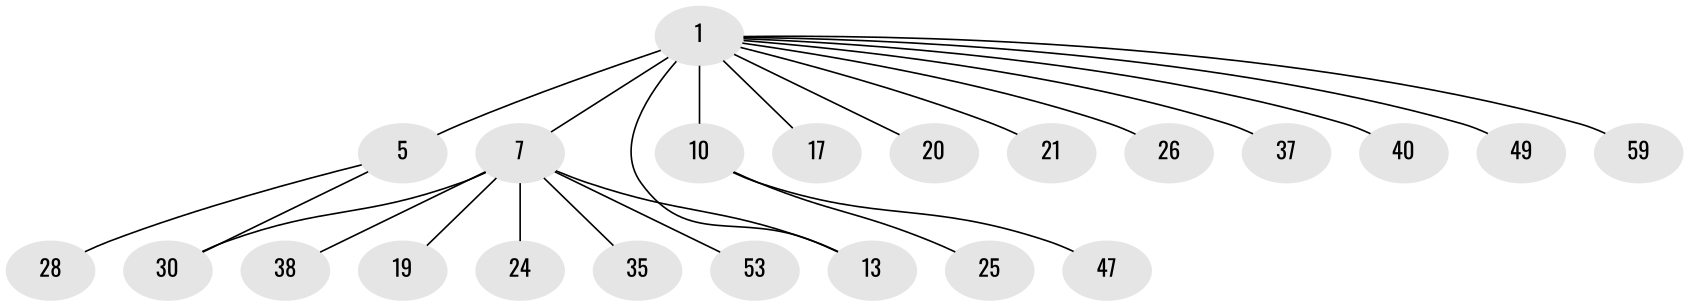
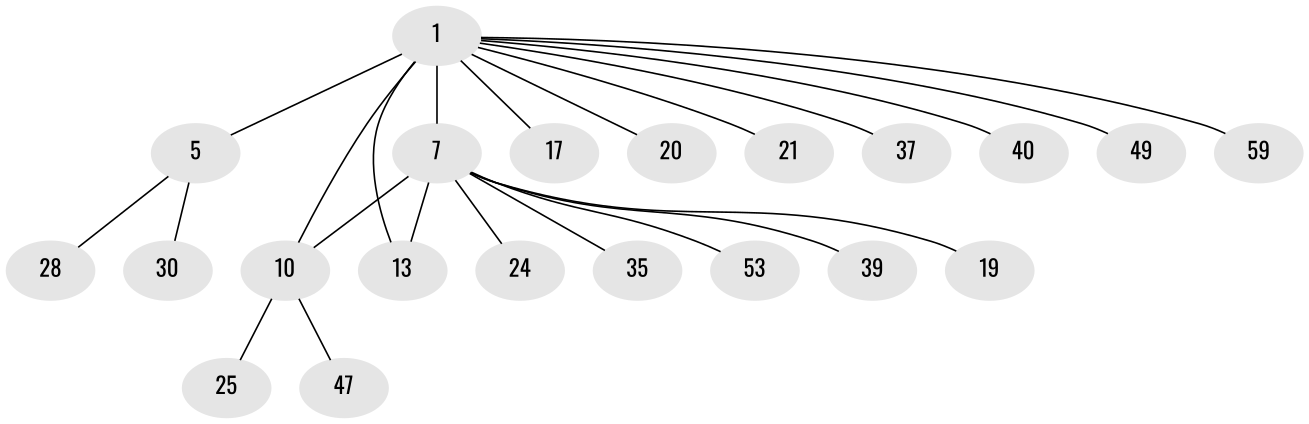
(1169, 153) -> none
(344, 212) -> (361, 212)
(285, 271) -> (872, 271)
